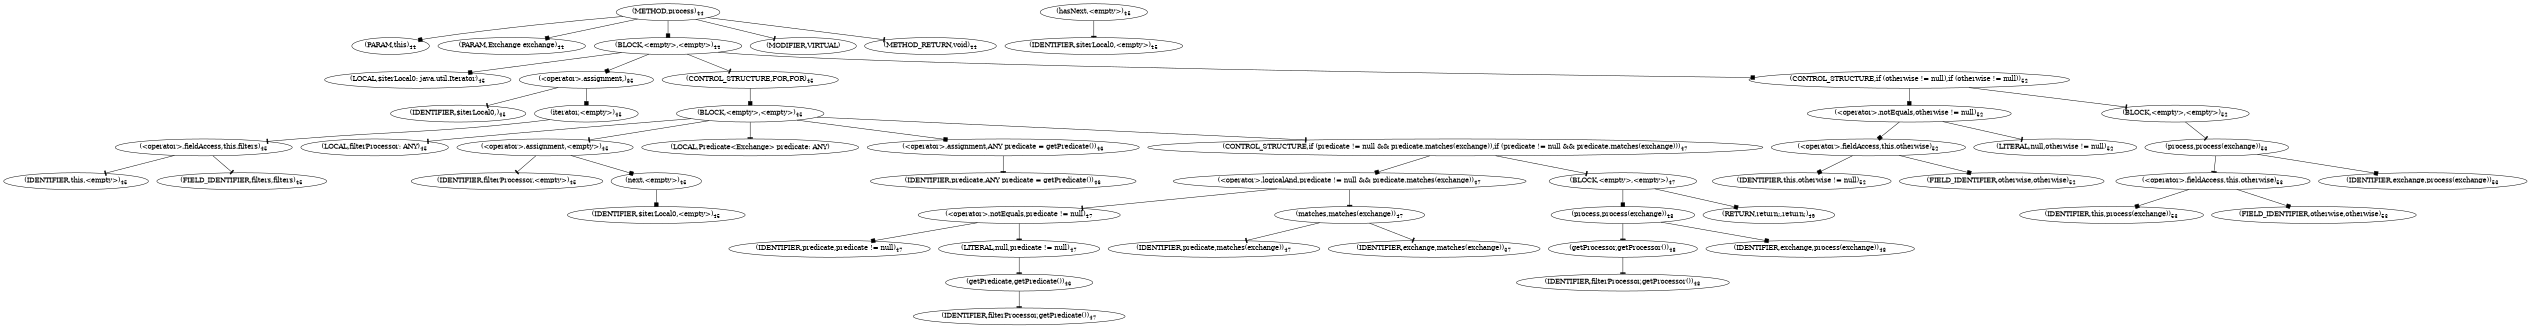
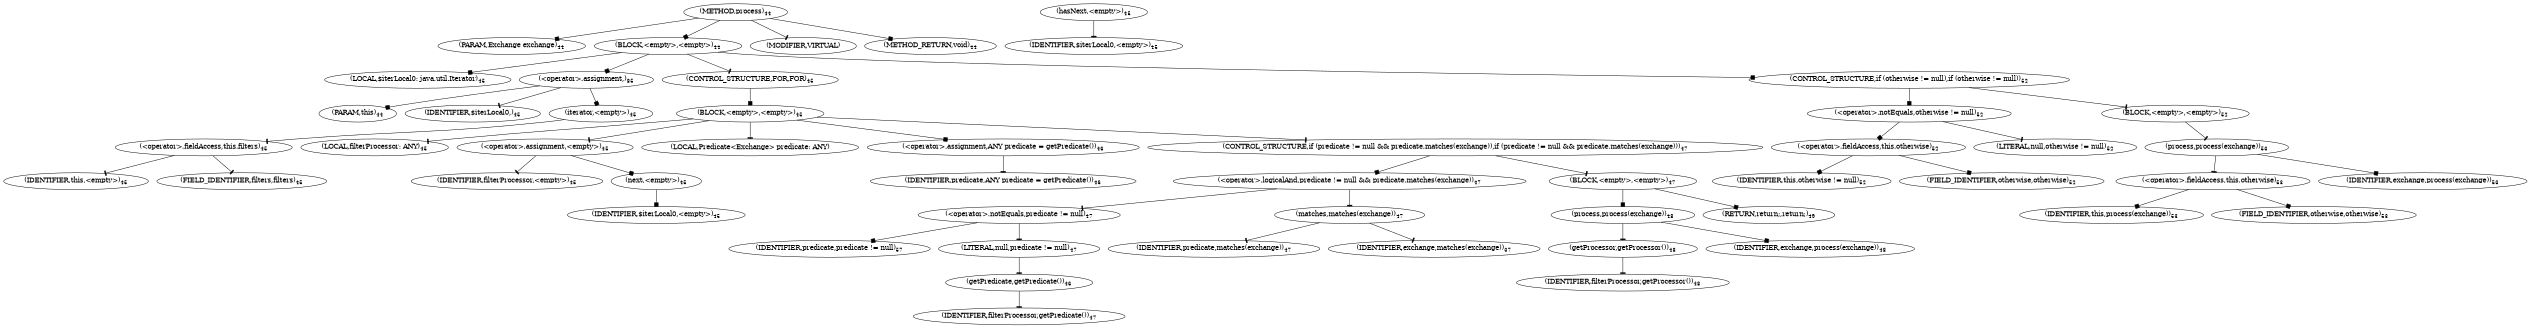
(523, 26) -> (465, 96)
(795, 29) -> (829, 28)
(899, 248) -> (899, 248)
